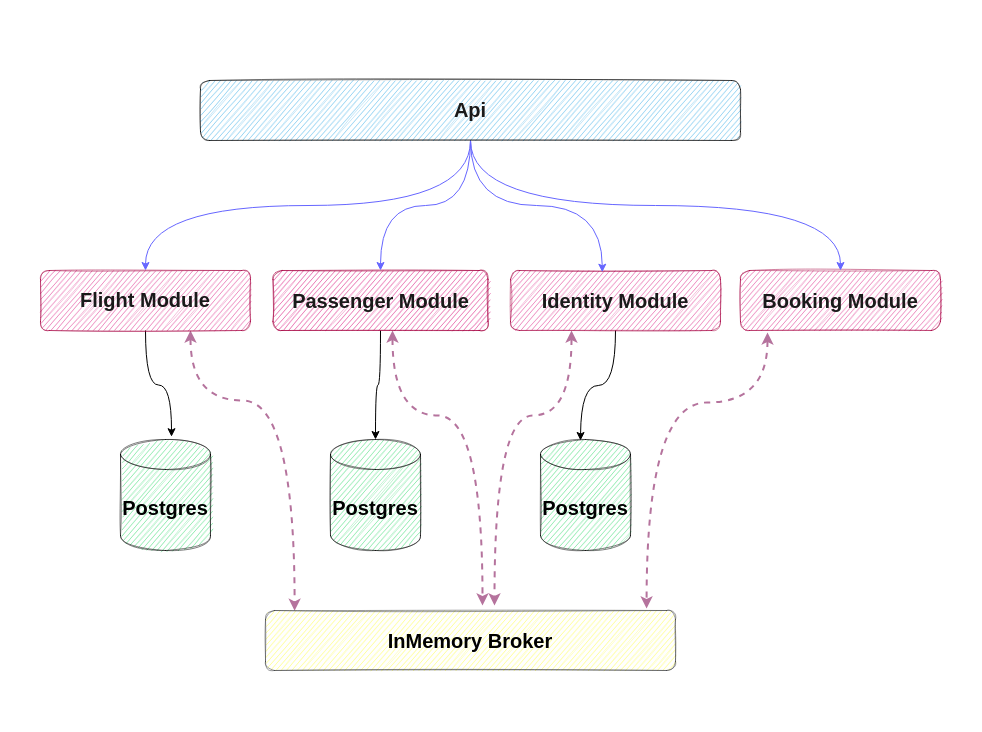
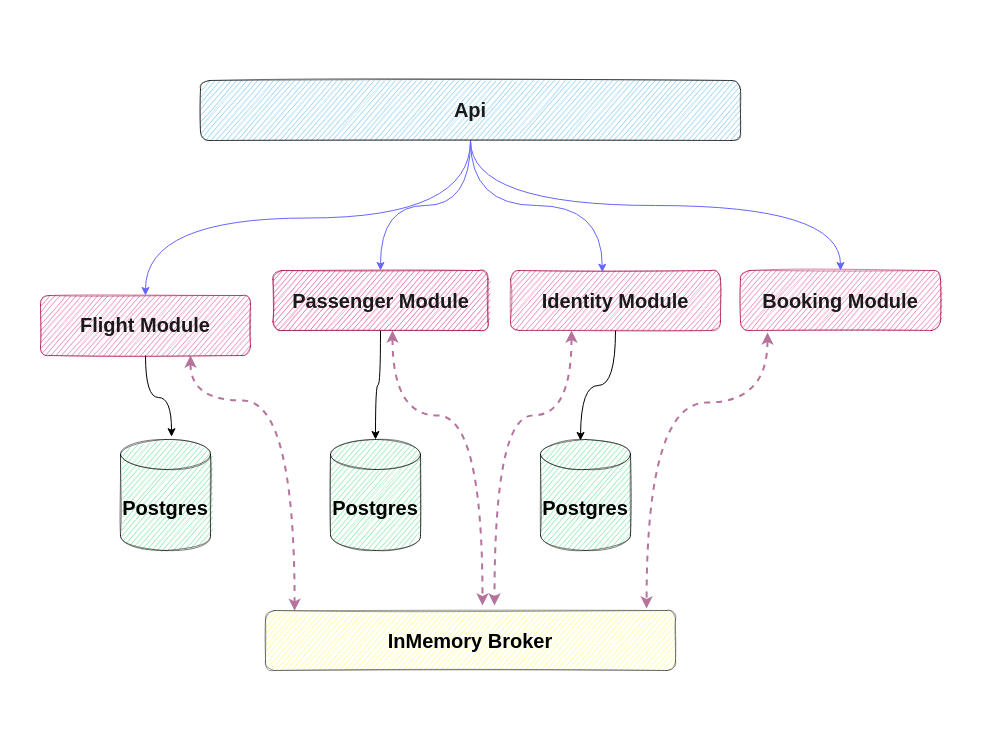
(146, 301) -> (146, 326)
